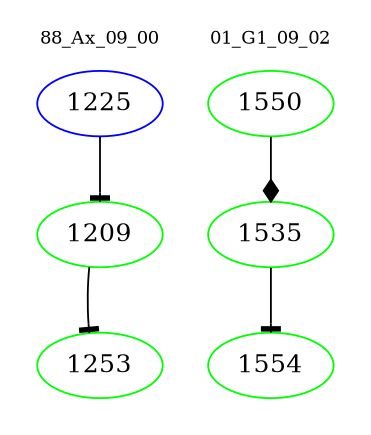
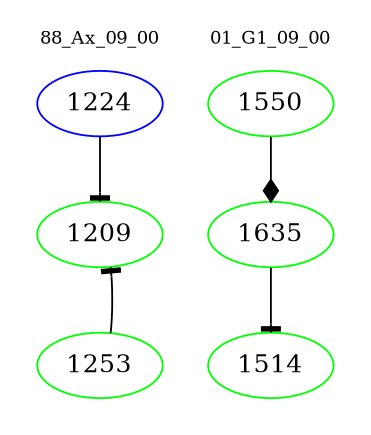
(271, 39) -> (271, 39)
(100, 104) -> (100, 104)
(271, 235) -> (271, 235)
(88, 295) -> (112, 305)
(271, 365) -> (271, 365)
